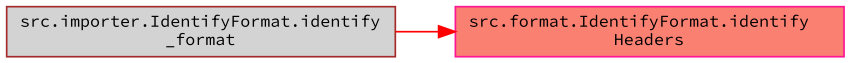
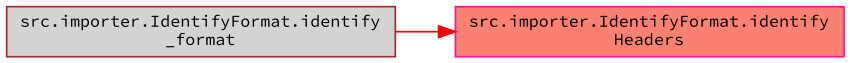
(650, 32) -> (650, 32)
